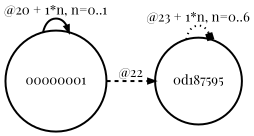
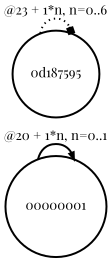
(127, 81) -> none
